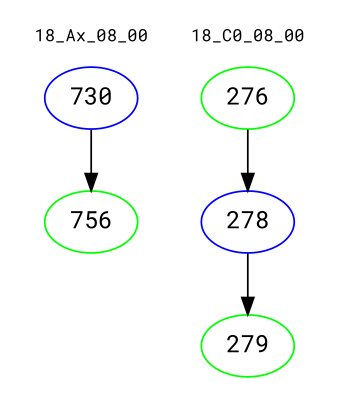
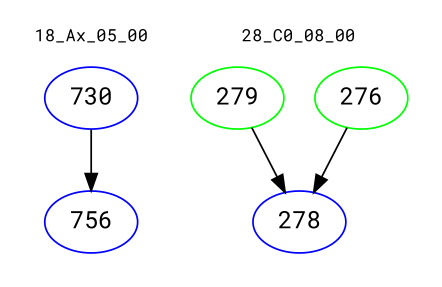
(92, 37) -> (92, 37)
(249, 37) -> (299, 37)
(91, 222) -> (91, 222)
(248, 275) -> (264, 152)
